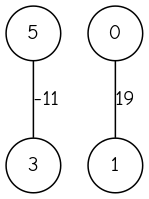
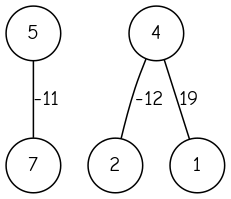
(115, 33) -> (156, 33)
(33, 165) -> (33, 165)
none -> (115, 165)
